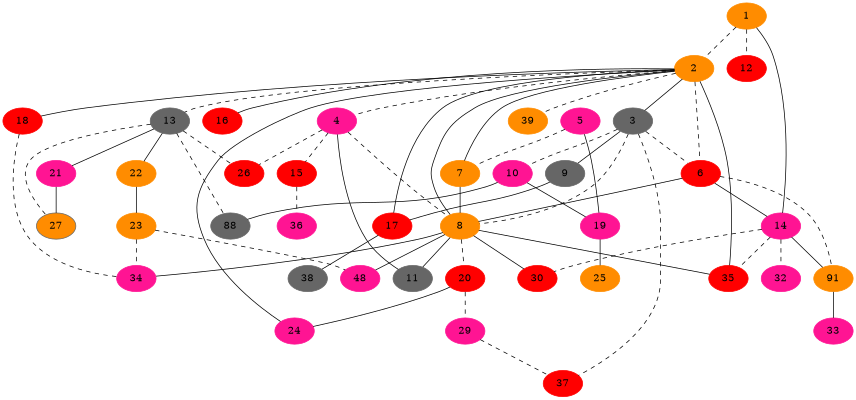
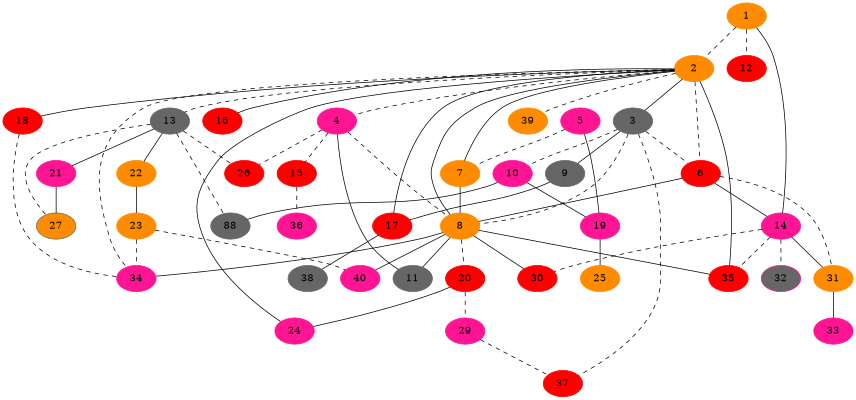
none -> (141, 110)
(360, 279) -> (360, 279)
(781, 279) -> (781, 279)
(833, 279) -> (833, 279)
